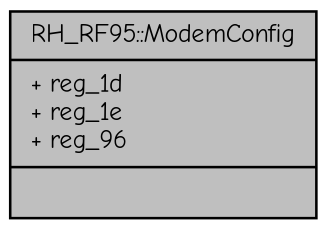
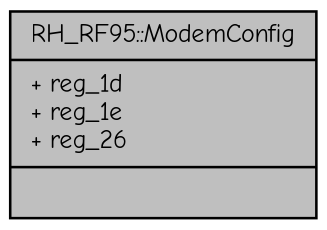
(79, 140) -> (79, 140)
